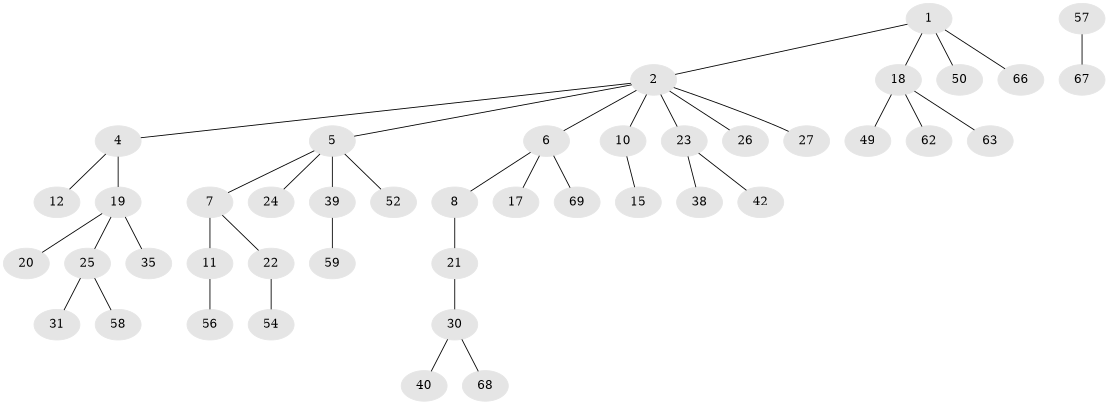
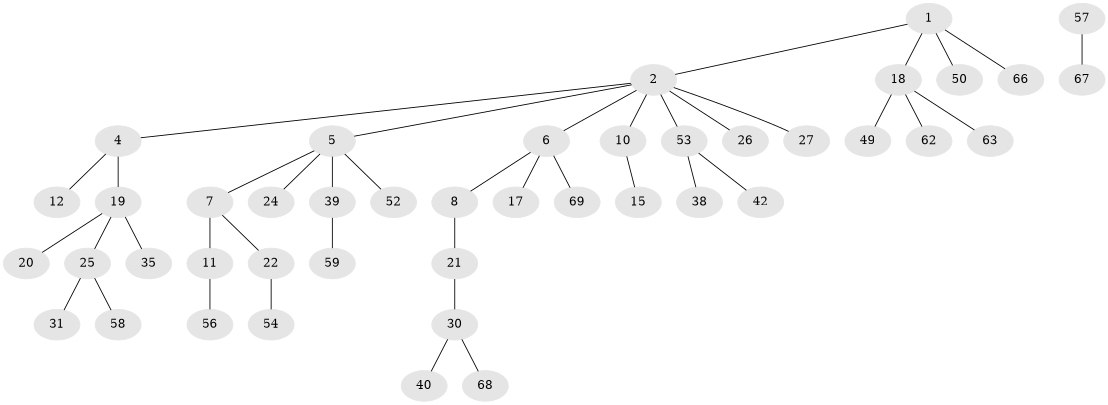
(684, 141) -> (684, 141)
